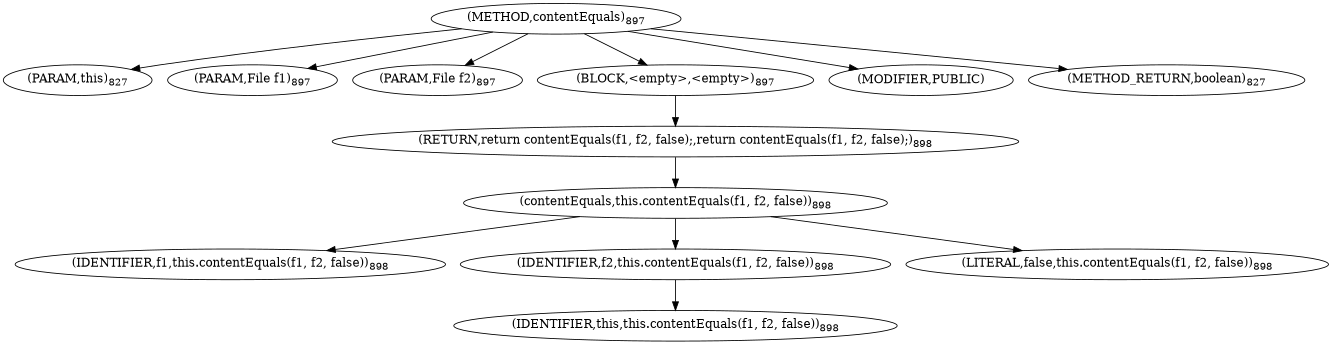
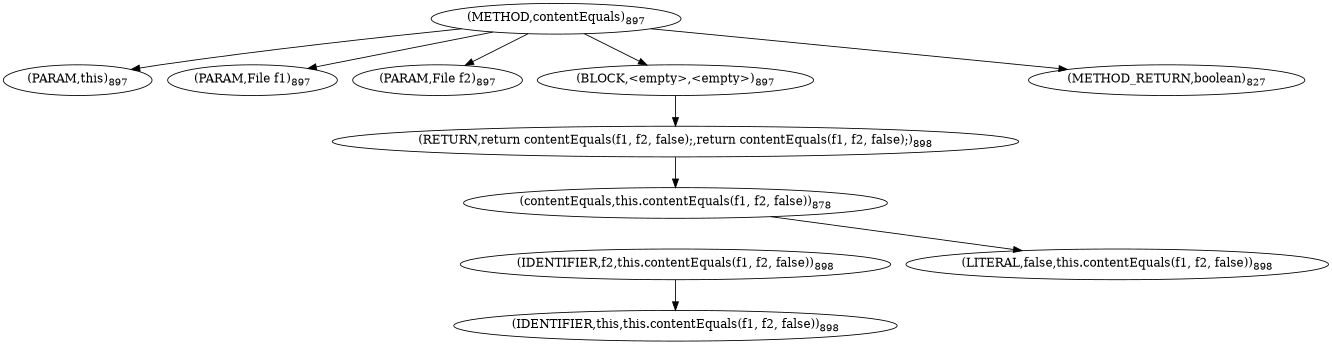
(118, 79) -> (118, 79)
(921, 80) -> none
(822, 202) -> (822, 202)
(675, 229) -> none
(230, 264) -> none
